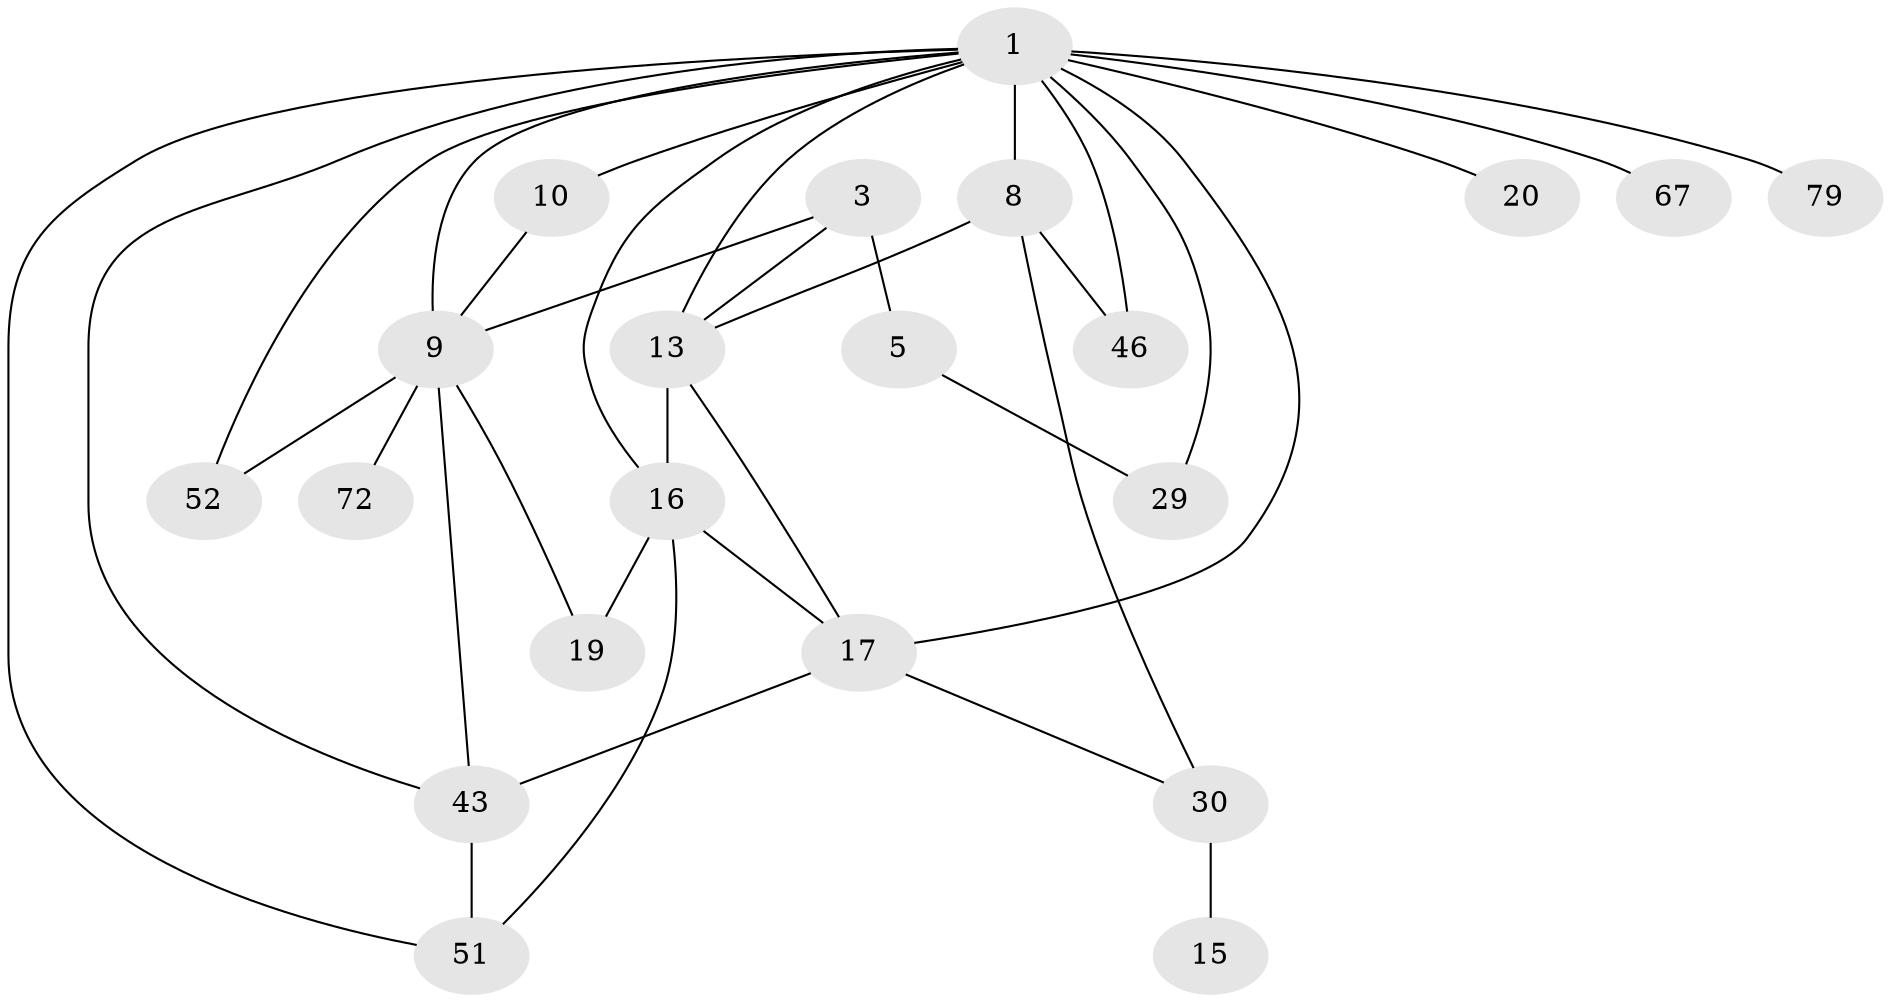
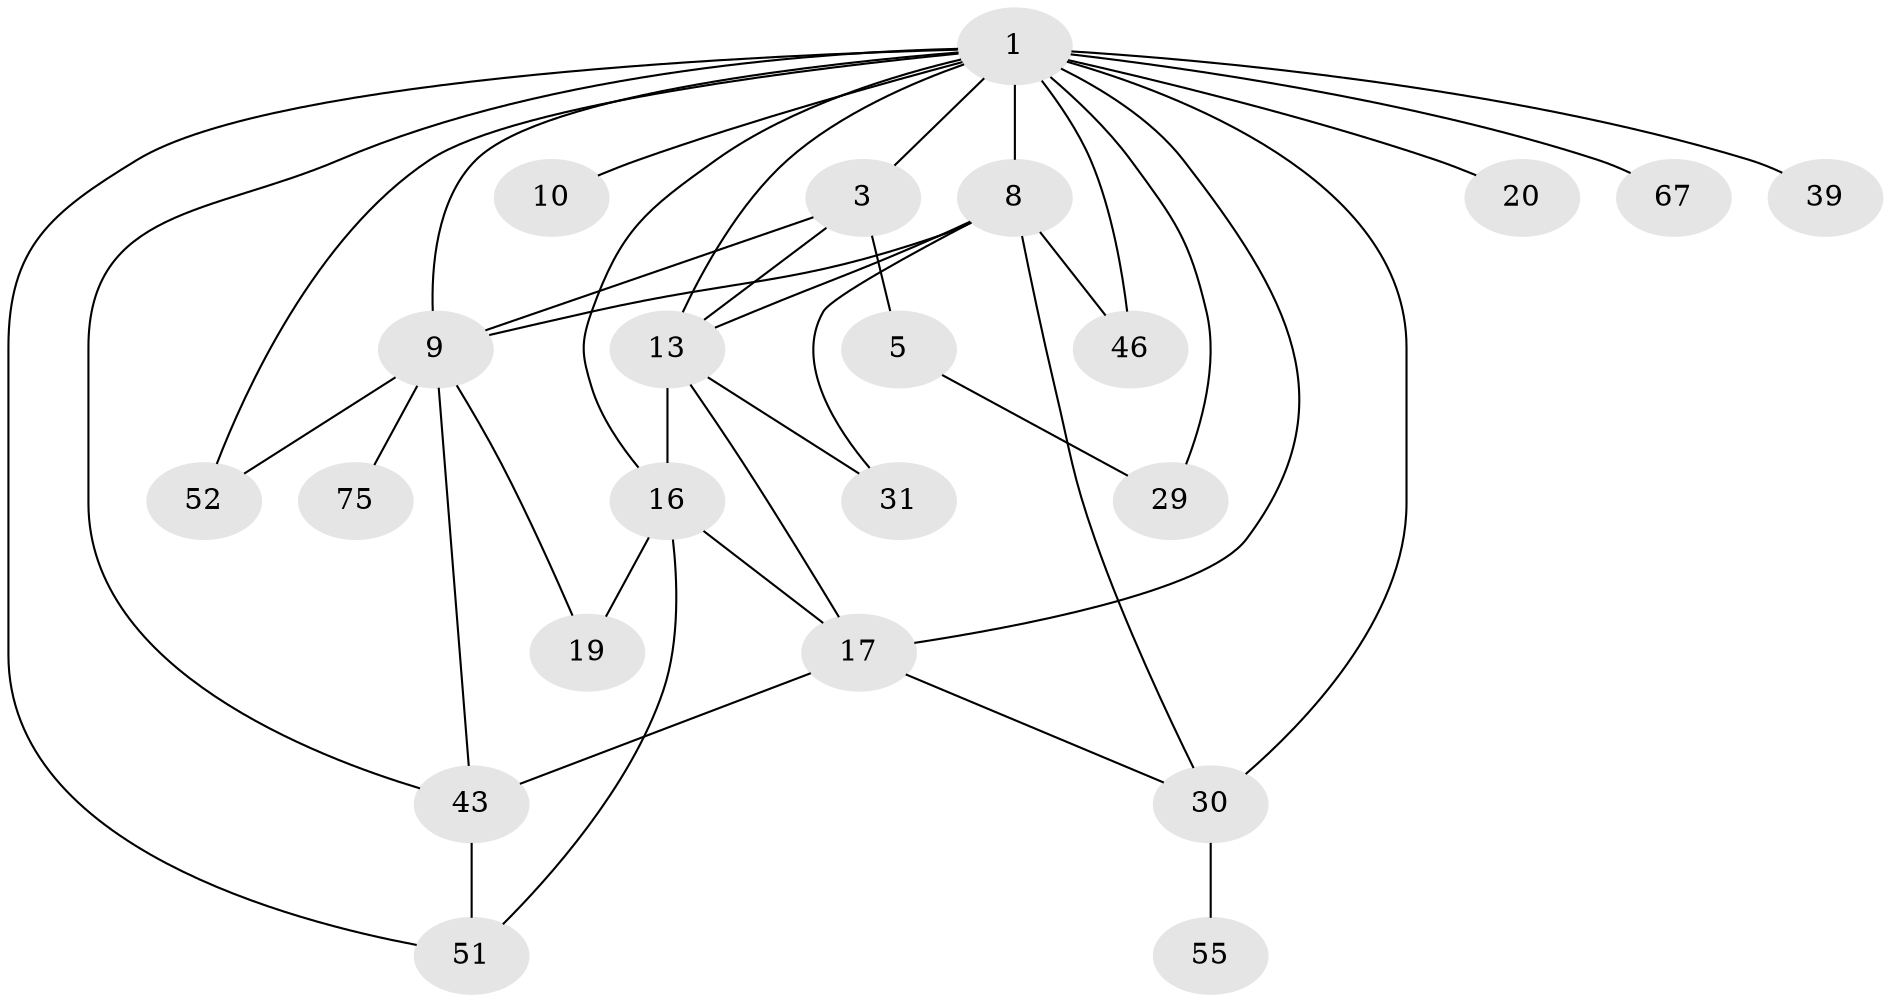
none -> (939, 122)
(1826, 198) -> (1826, 198)
(494, 274) -> (720, 288)
none -> (1407, 351)
(356, 501) -> (356, 501)
none -> (899, 501)
(1211, 956) -> (1211, 956)
